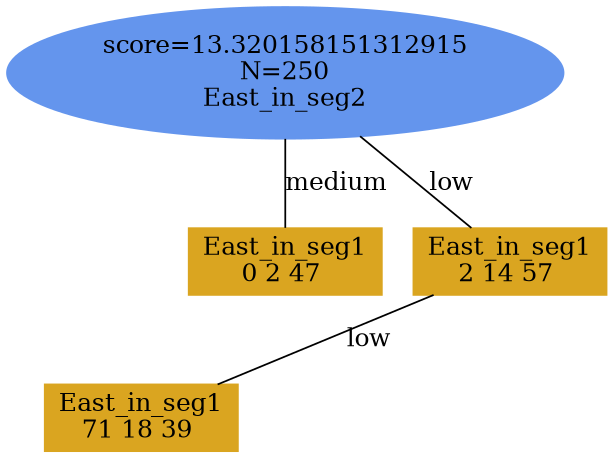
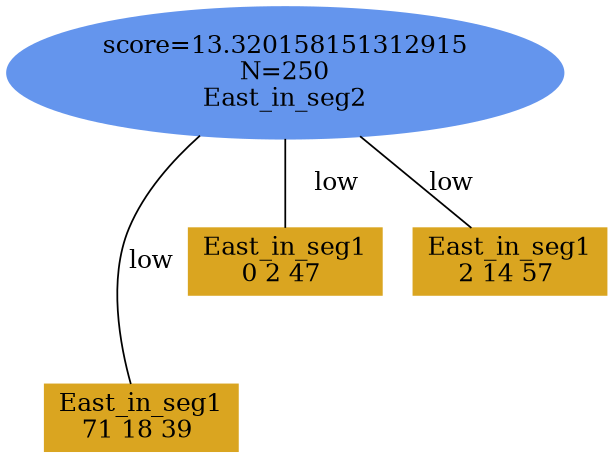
(336, 183) -> (336, 183)
(326, 340) -> (123, 248)
